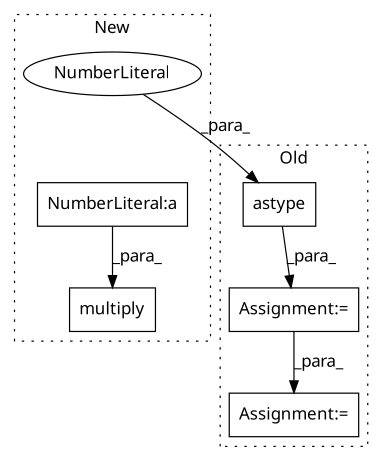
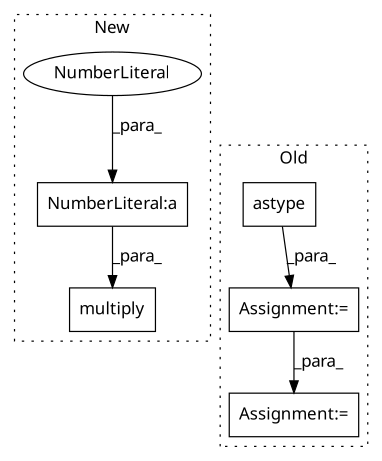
(198, 132) -> (113, 133)
